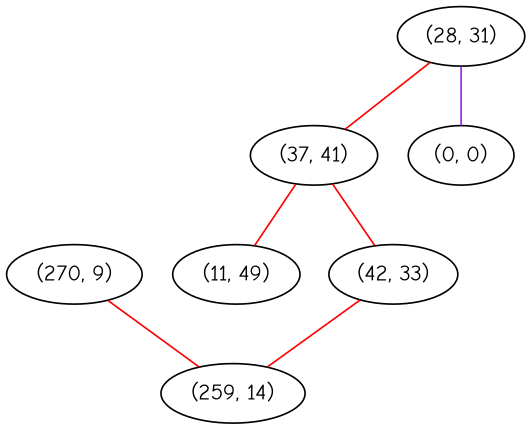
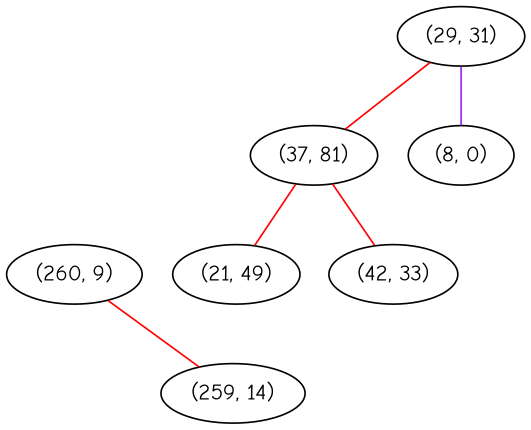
(461, 36) -> (461, 36)
(314, 155) -> (314, 155)
(461, 155) -> (461, 155)
(74, 274) -> (74, 274)
(236, 274) -> (236, 274)
(314, 333) -> none
